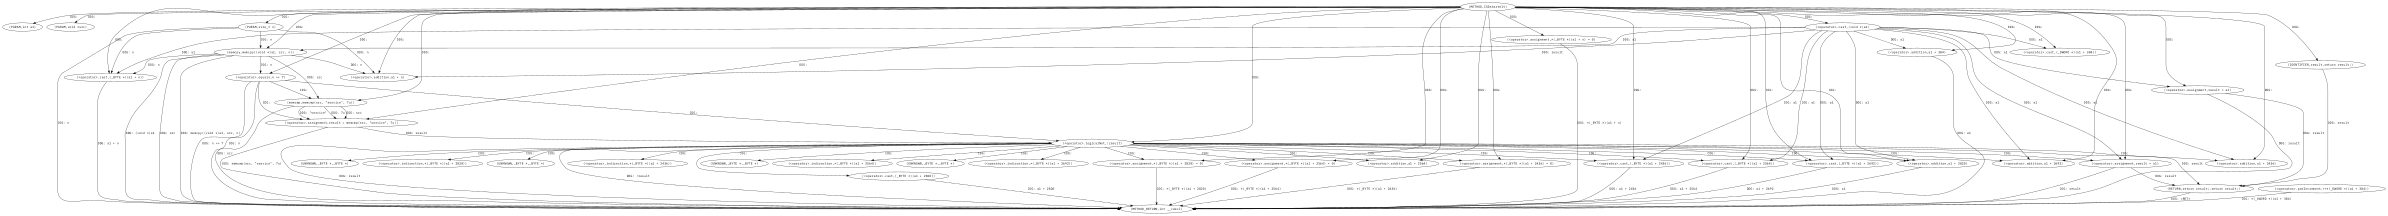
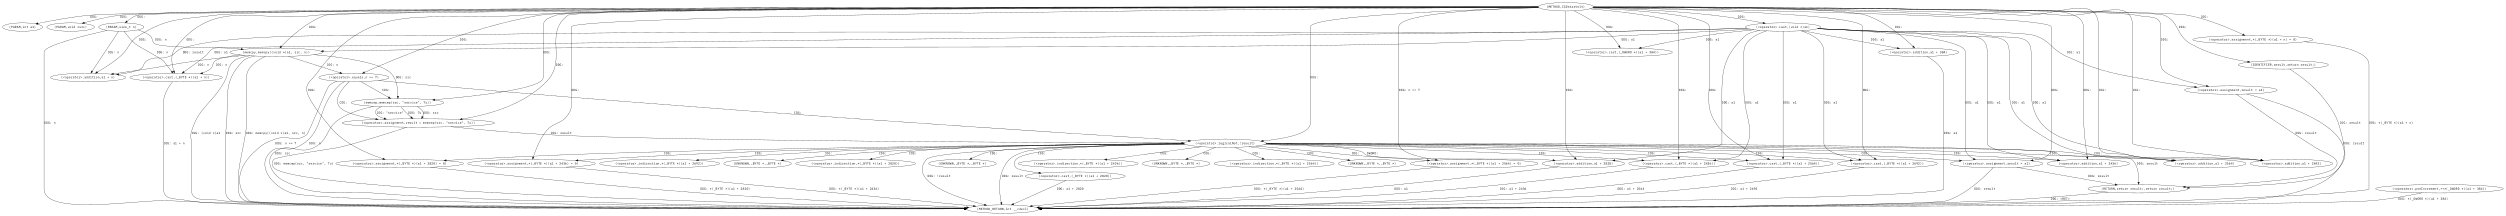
none -> (2009, 68)
(1445, 90) -> (1409, 90)
(1797, 153) -> (1374, 153)
